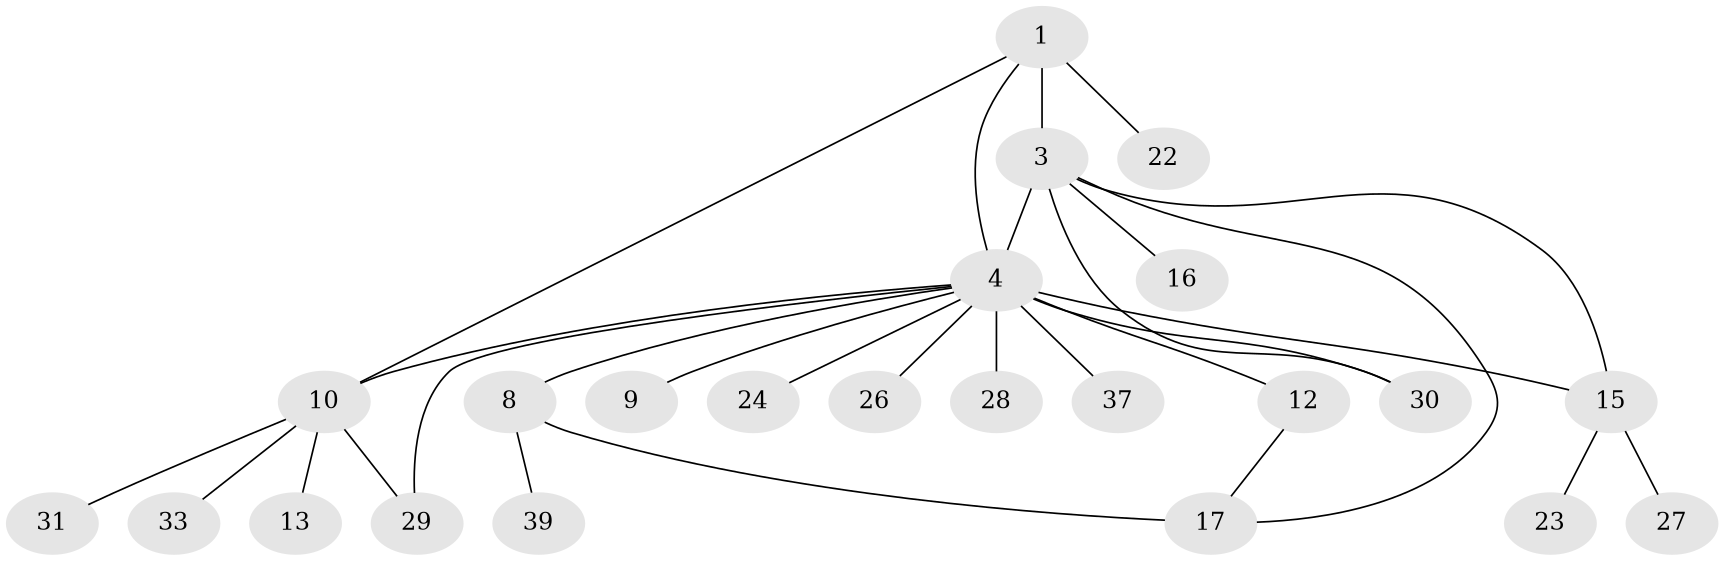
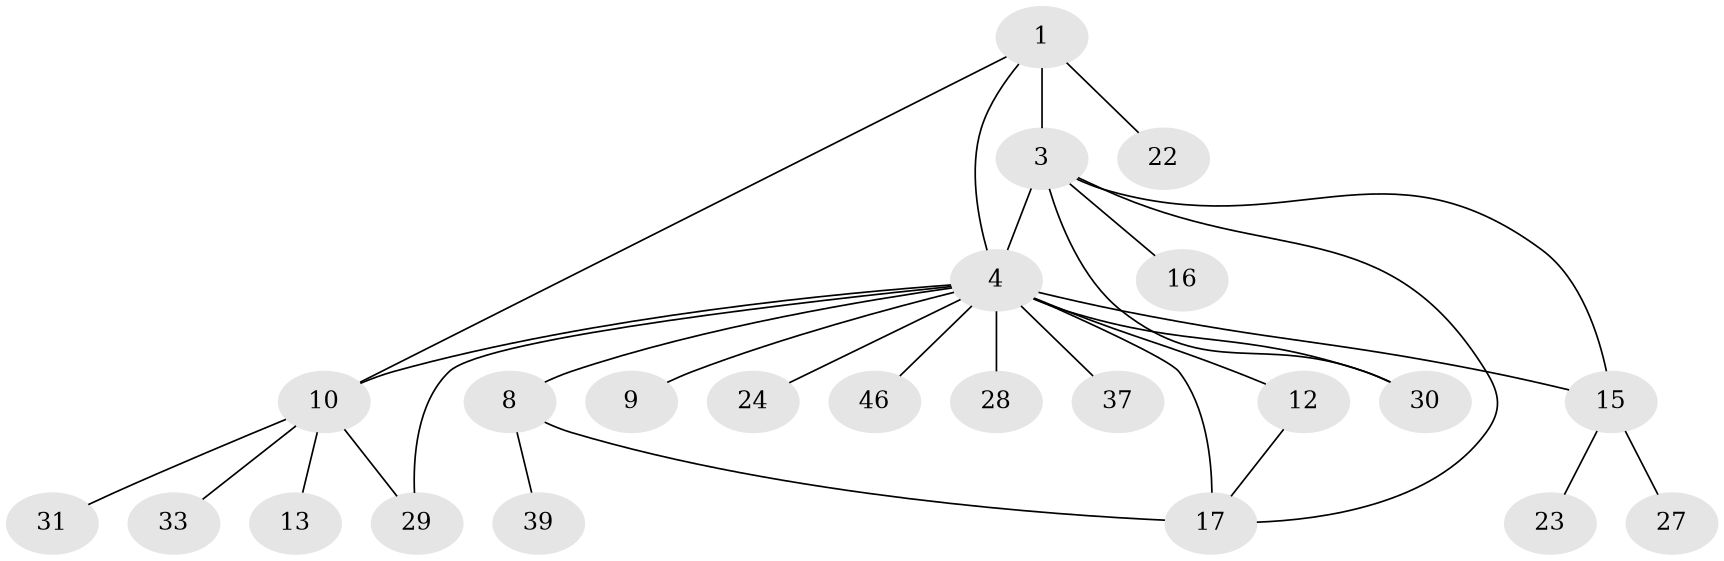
none -> (1165, 361)
(875, 402) -> (875, 402)
